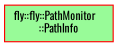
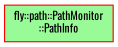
(59, 23) -> (59, 23)
